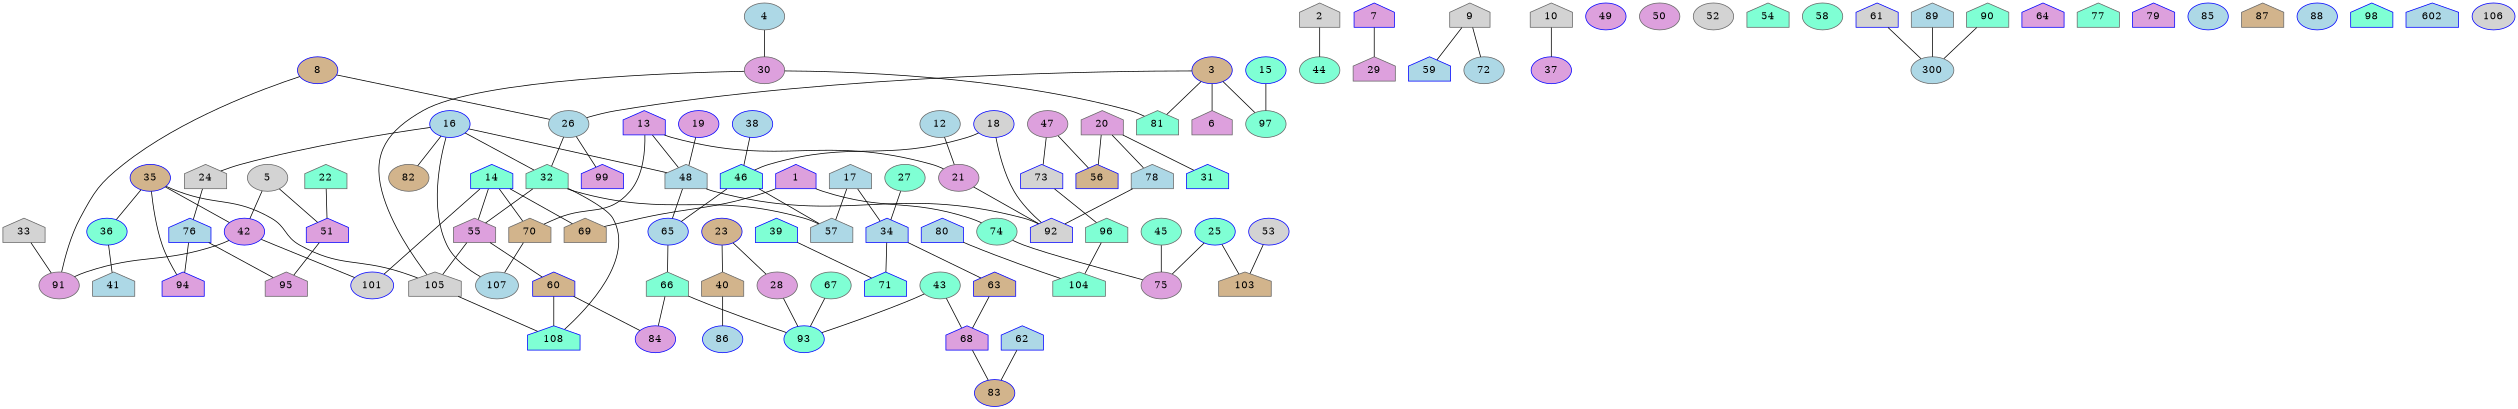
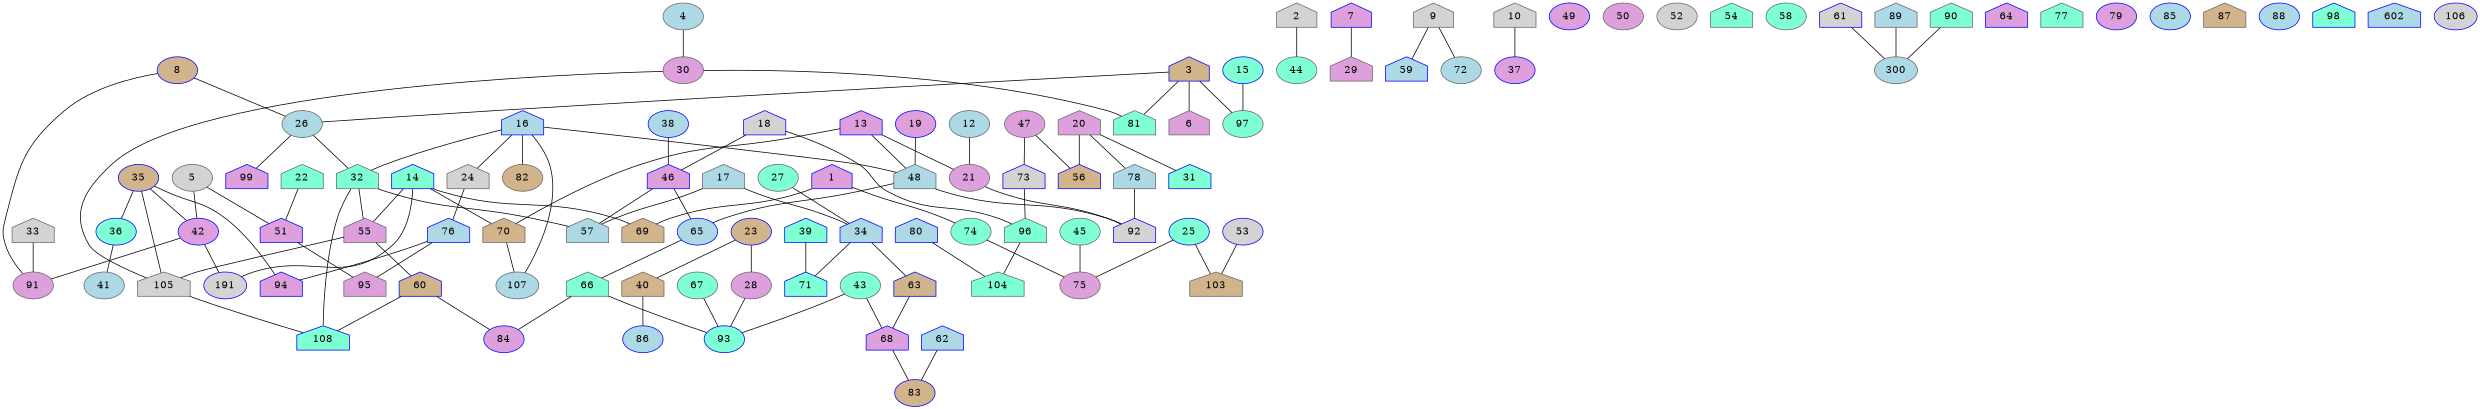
(2154, 16) -> (2116, 16)
(1212, 70) -> (1189, 70)
(450, 124) -> (523, 124)
(994, 124) -> (765, 124)
(741, 178) -> (668, 178)
(1010, 184) -> (892, 193)
(114, 285) -> (104, 285)
(372, 285) -> (225, 285)
